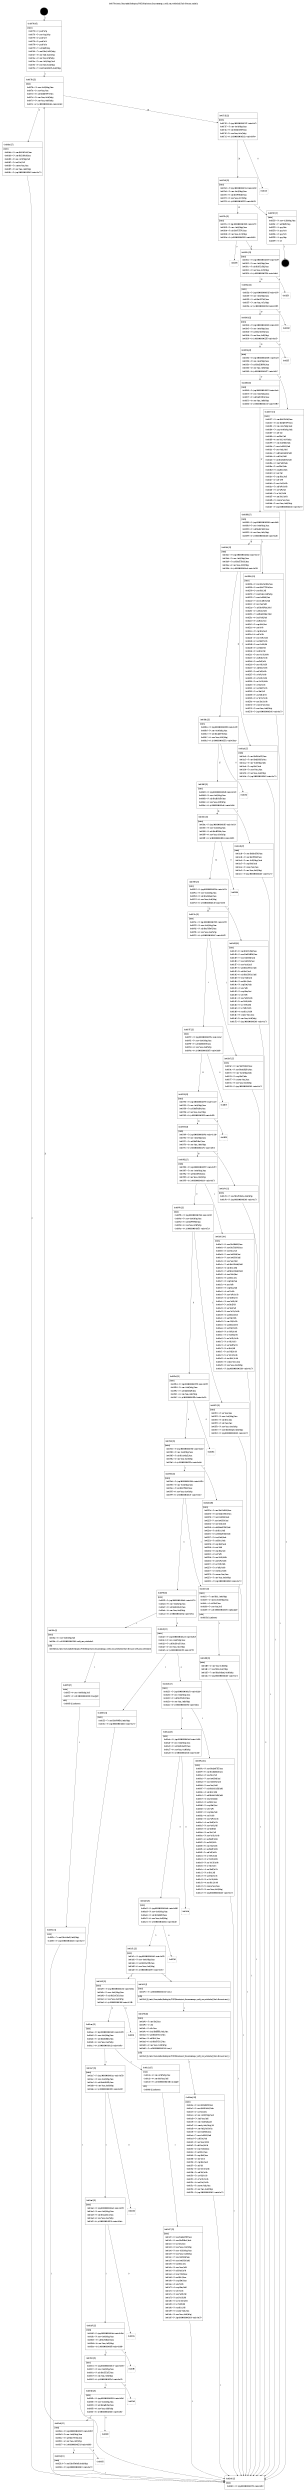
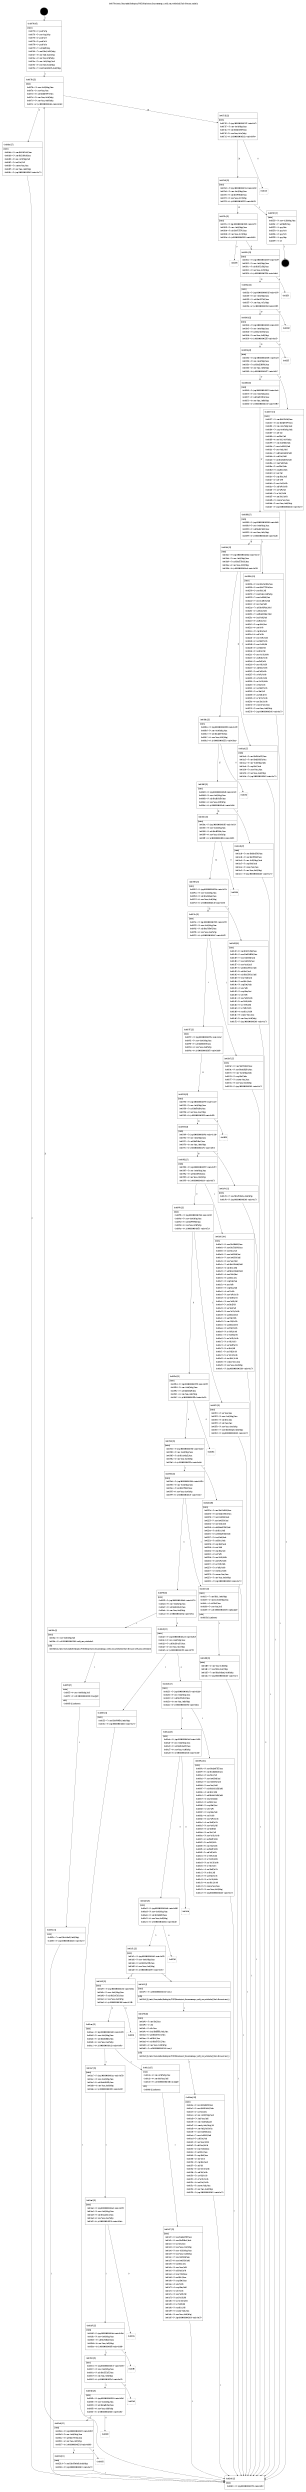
(224, 1105) -> none
(131, 2211) -> none
